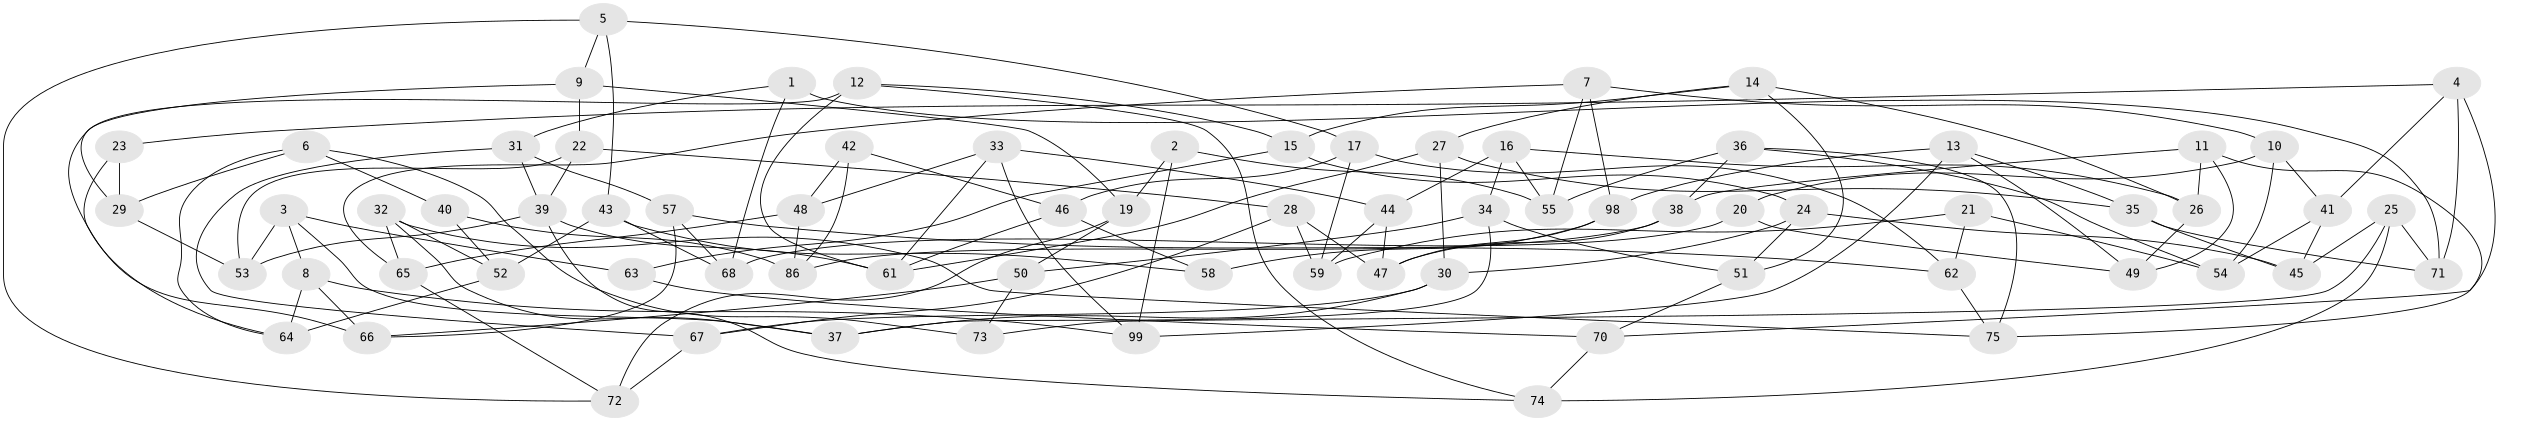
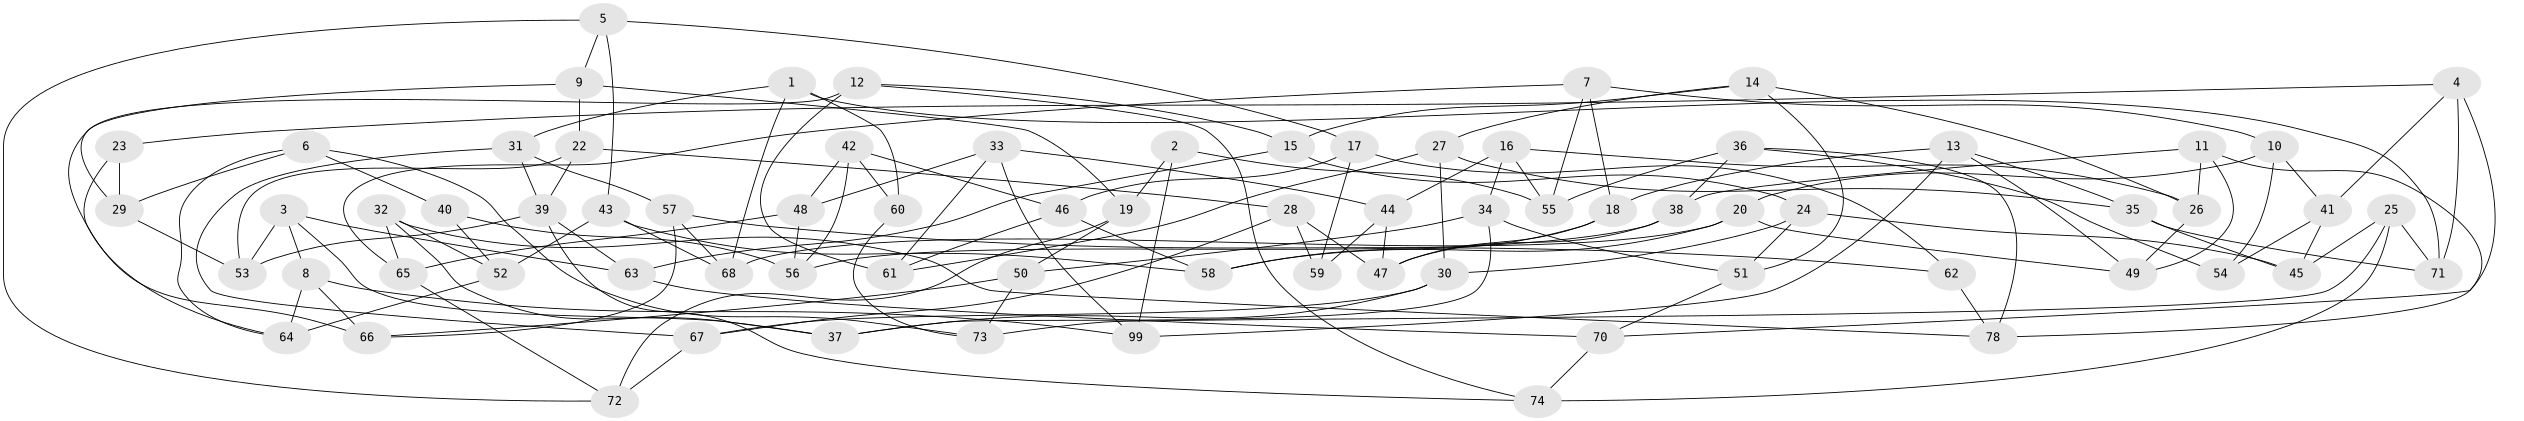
none -> (898, 211)
(1613, 211) -> (1613, 211)
(1969, 211) -> none
(714, 247) -> (601, 252)
none -> (1478, 250)
(793, 274) -> (793, 274)
(1993, 338) -> (1993, 338)
